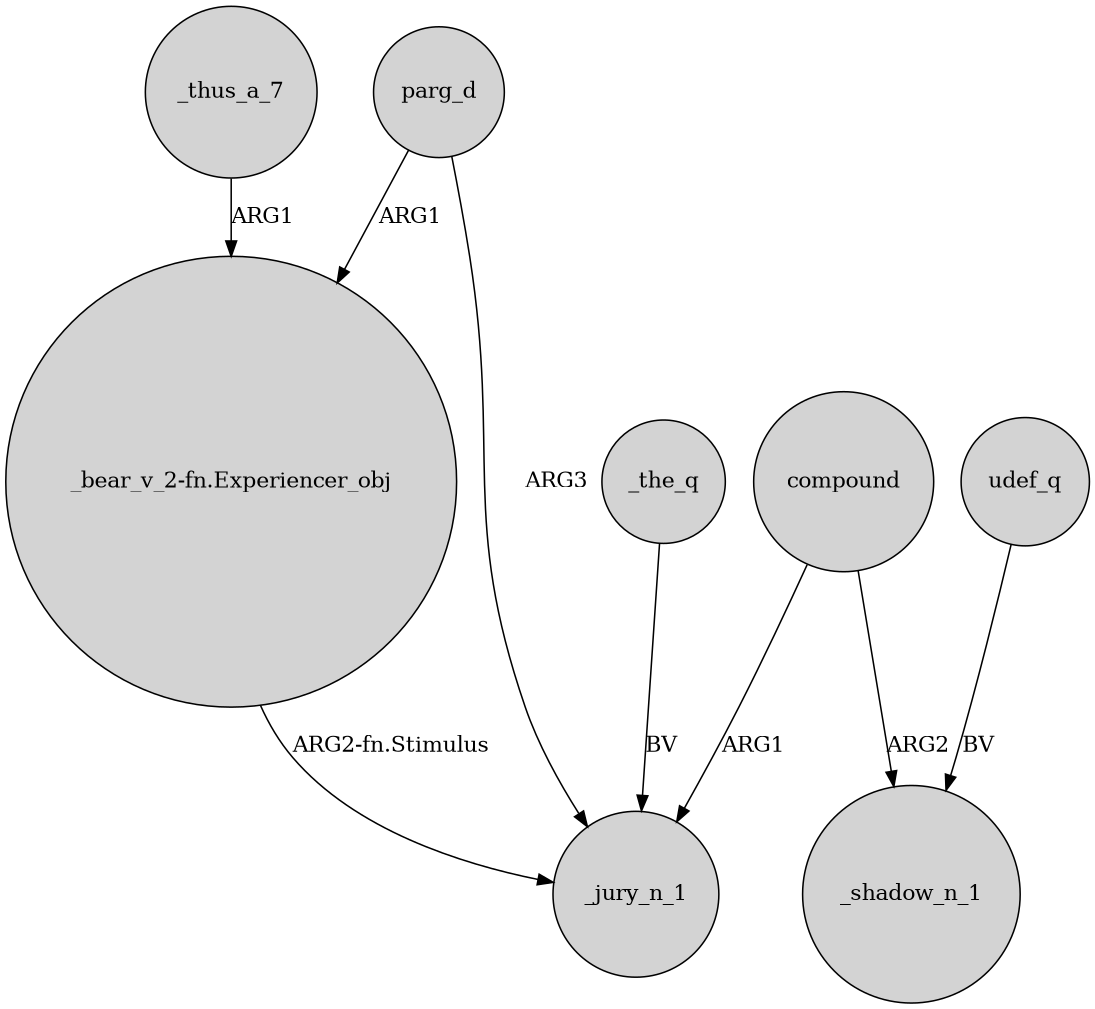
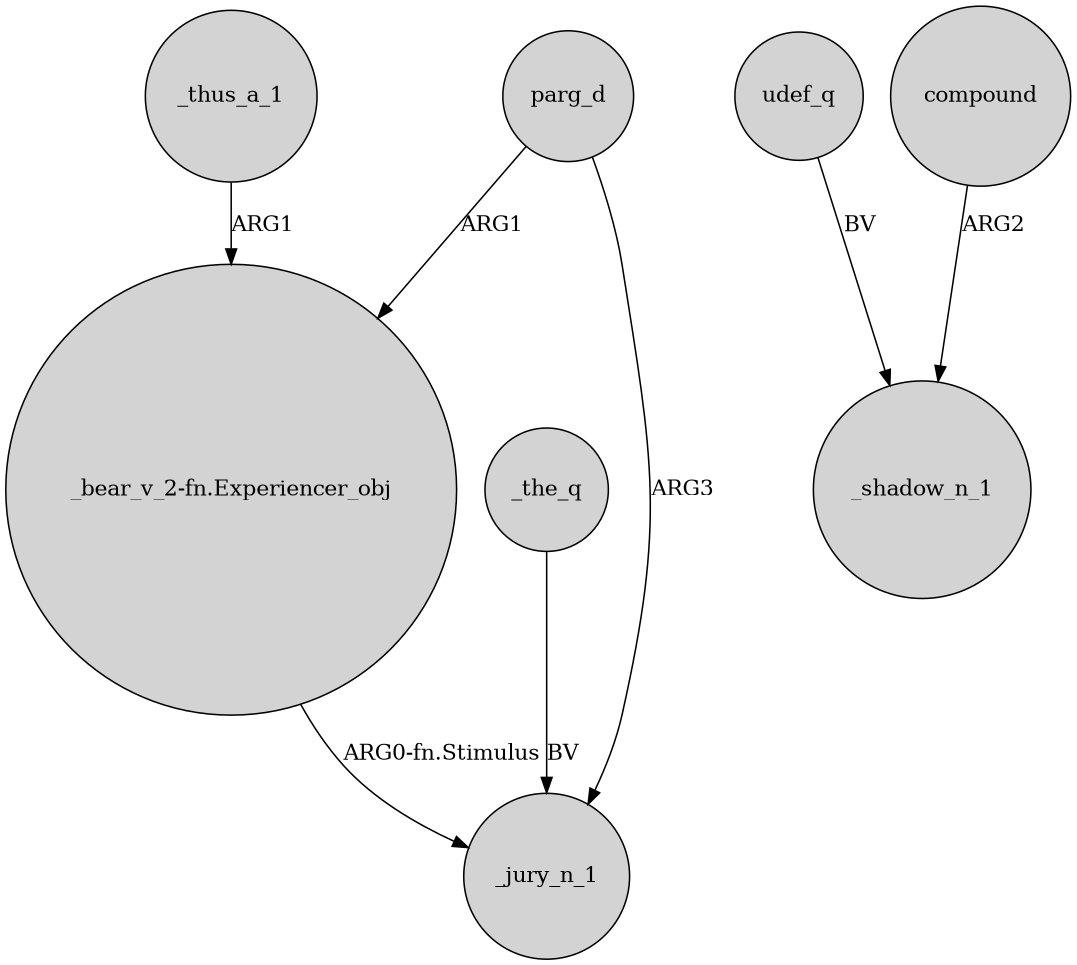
(231, 92) -> (231, 96)
(749, 688) -> none
(391, 746) -> (442, 754)
